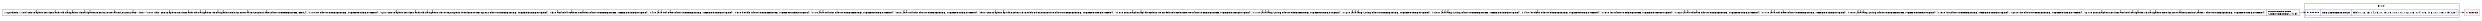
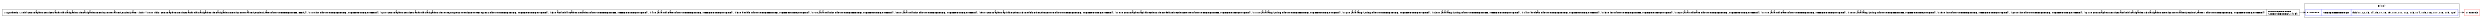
(2336, 12) -> (2336, 12)
